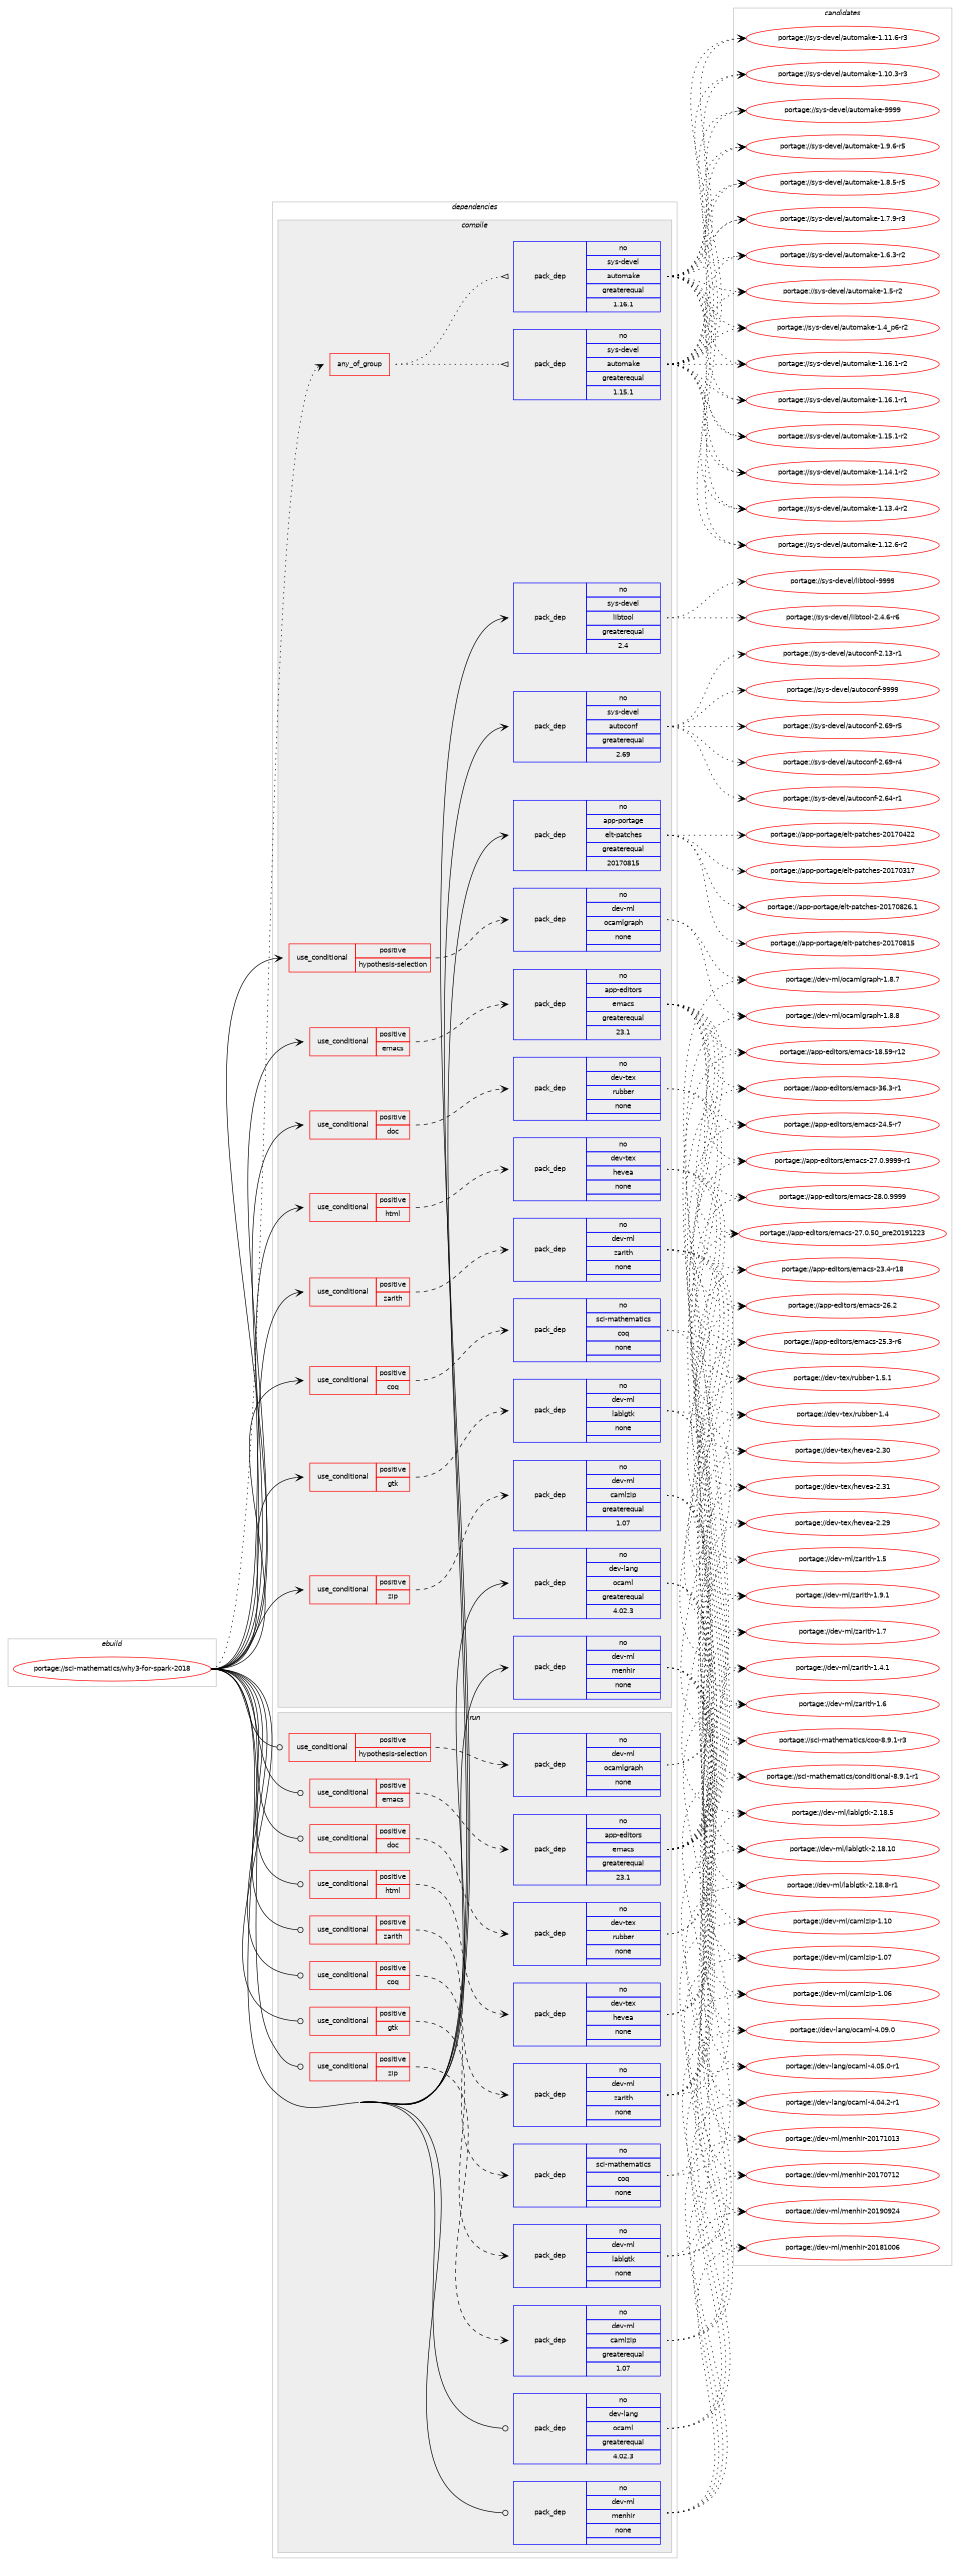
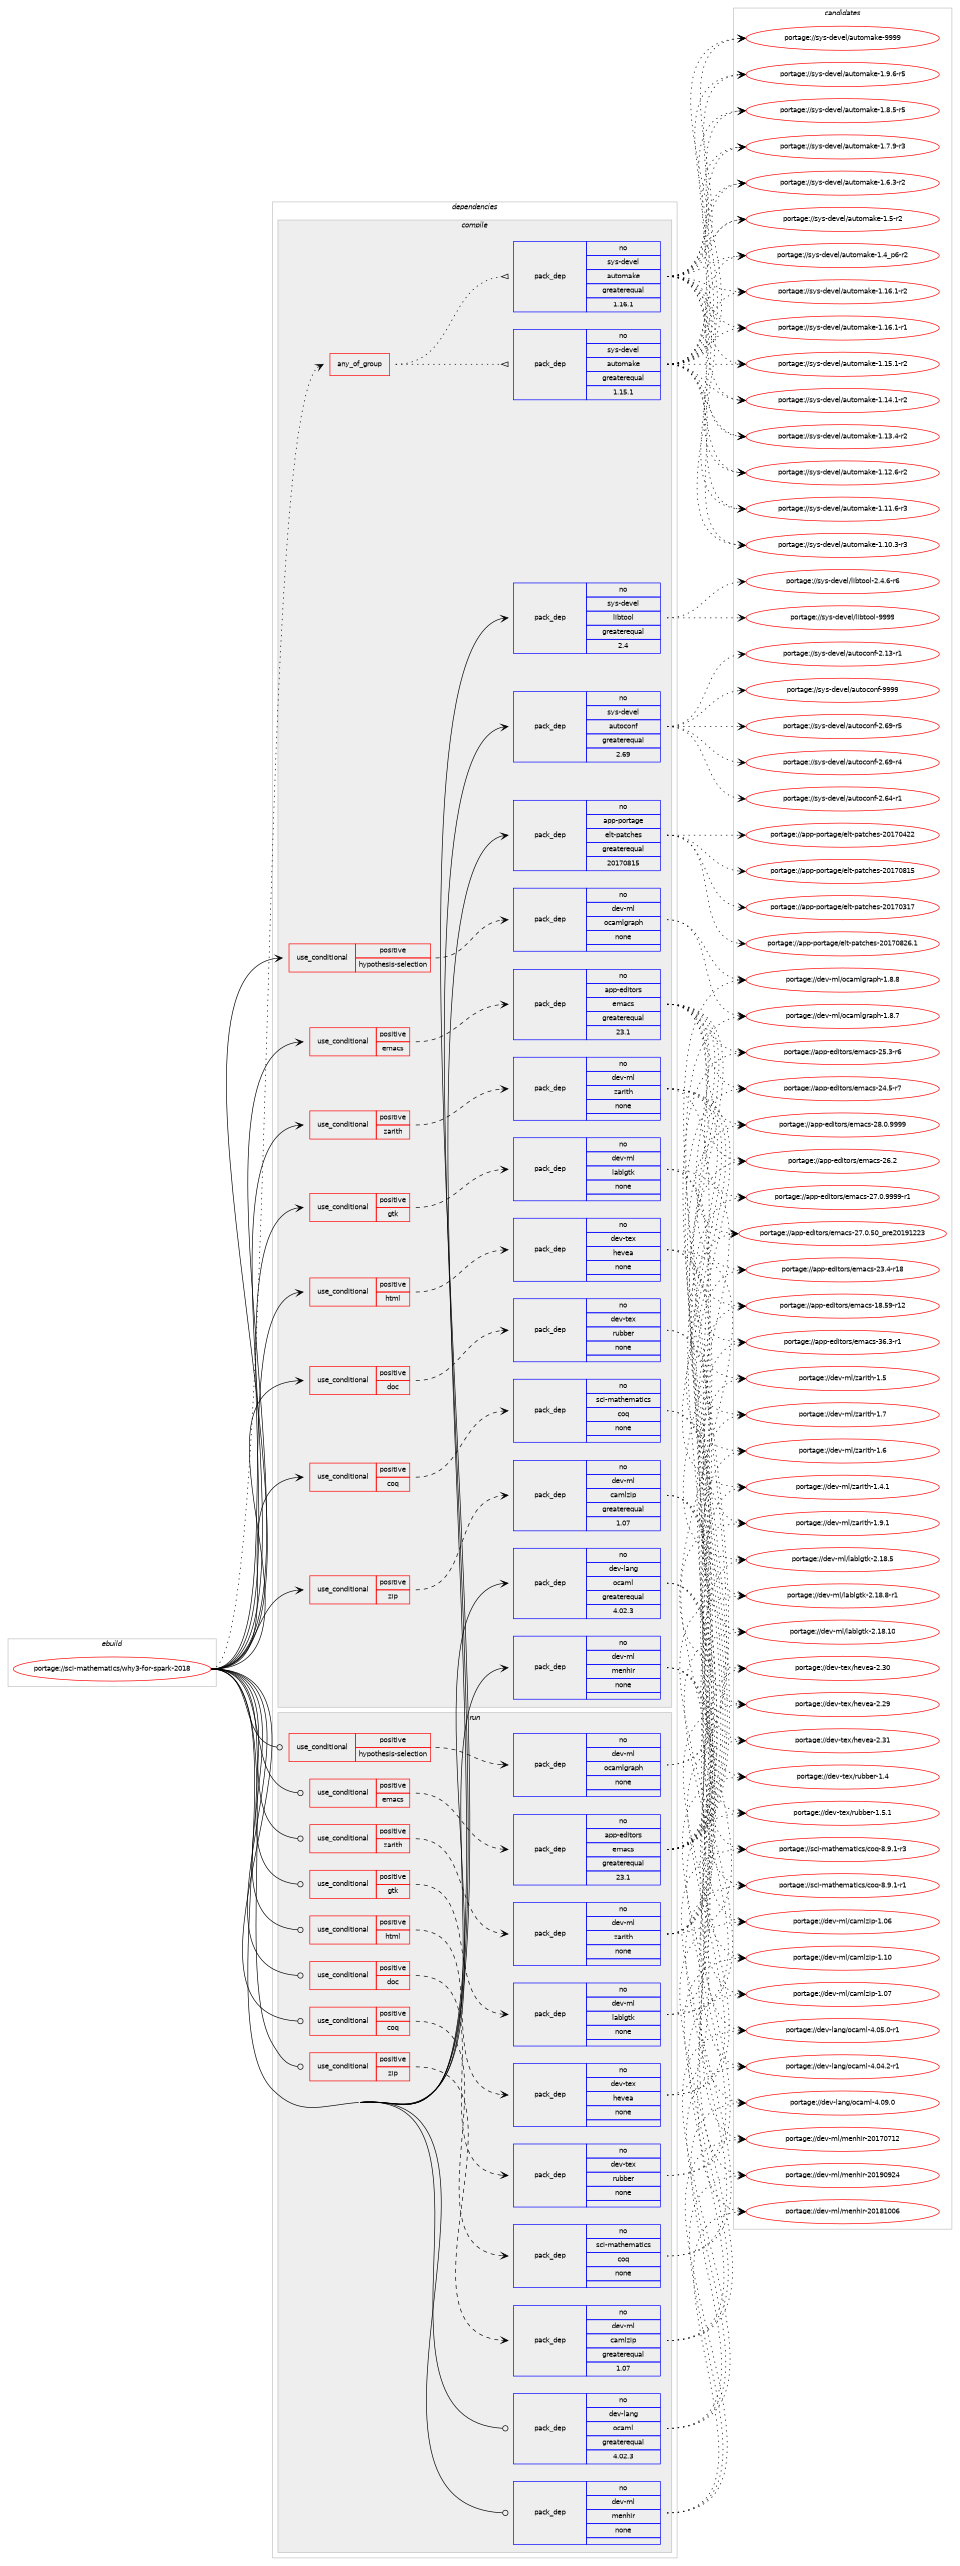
(843, 1777) -> (843, 1886)
(843, 2139) -> none
